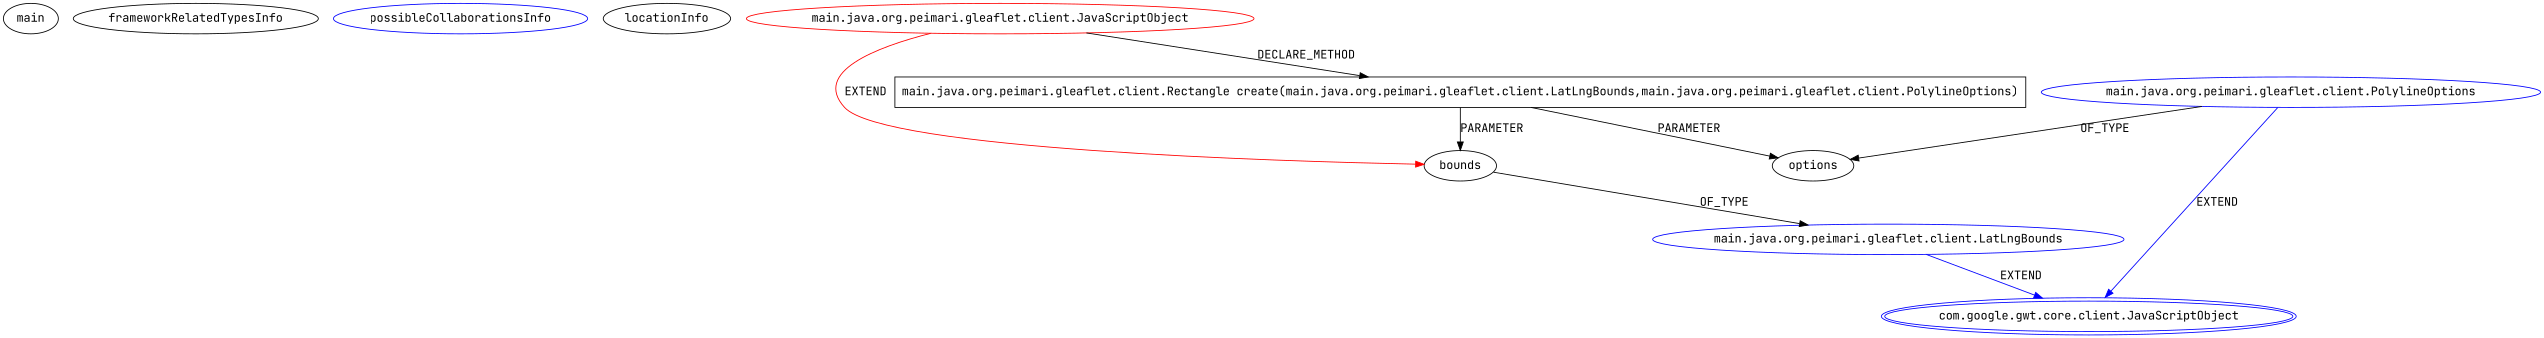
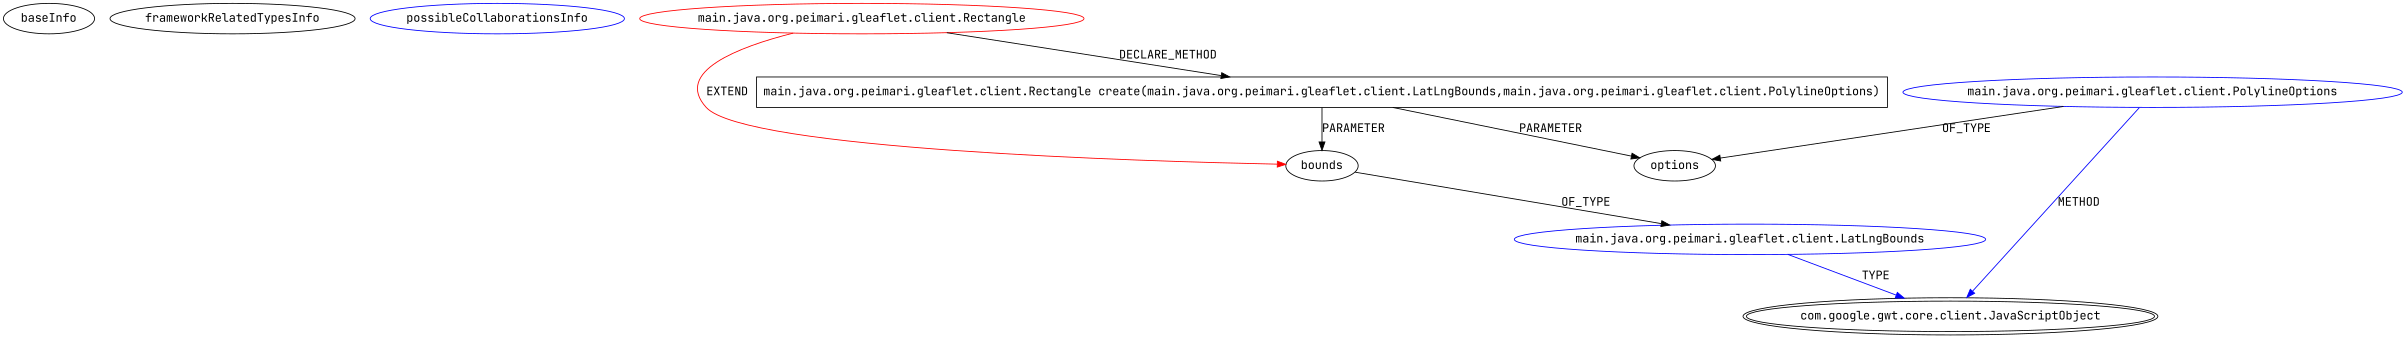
(31, 19) -> (49, 19)
(667, 19) -> none
(1000, 19) -> (862, 19)
(2217, 203) -> (2079, 203)
(2021, 276) -> (1876, 276)
(2089, 316) -> (1950, 316)
